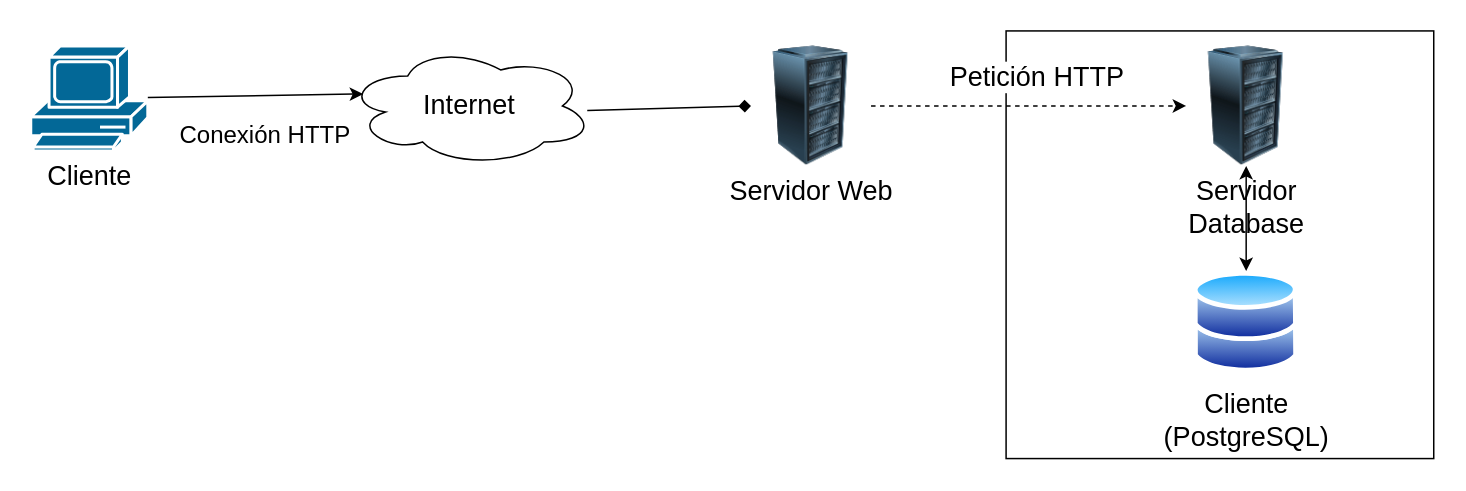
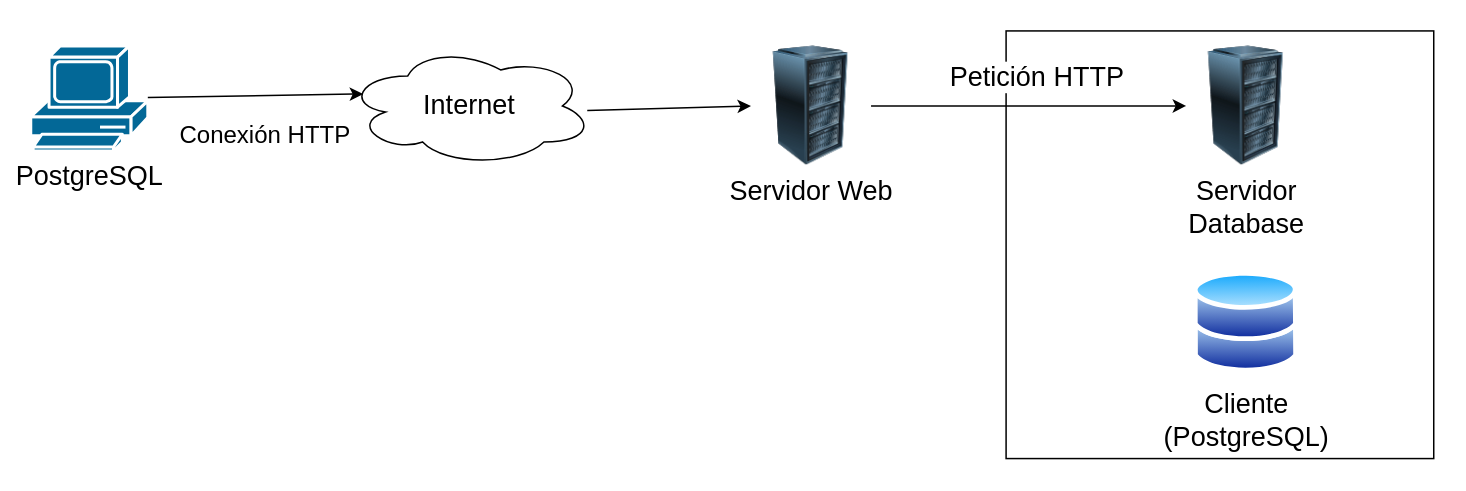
(738, 106) -> (739, 106)
(1025, 106) -> (1025, 106)
(90, 172) -> (90, 172)
(1246, 218) -> none
